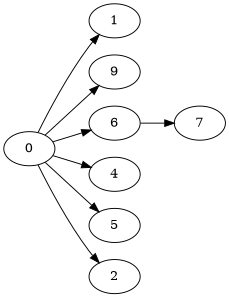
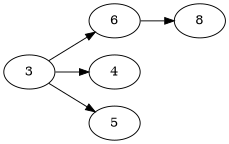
(115, 21) -> none
(115, 72) -> none
(200, 123) -> (200, 21)
(29, 149) -> (29, 72)
(115, 277) -> none
